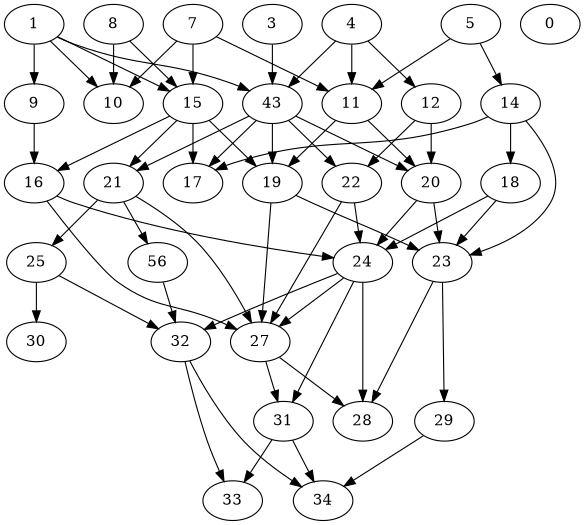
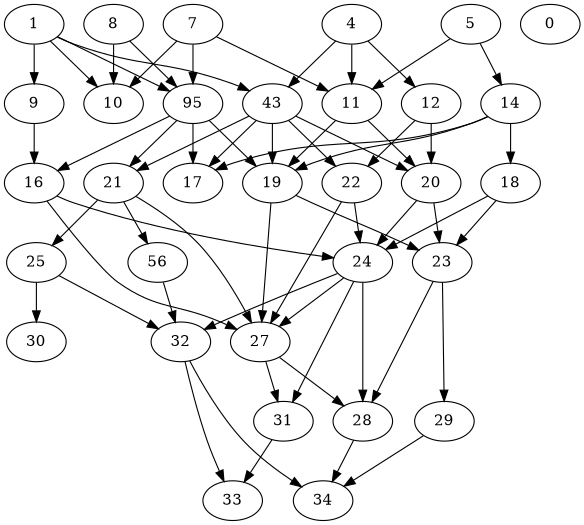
(272, 24) -> none
(193, 104) -> (193, 104)
(551, 201) -> (351, 152)
(301, 456) -> (346, 456)
